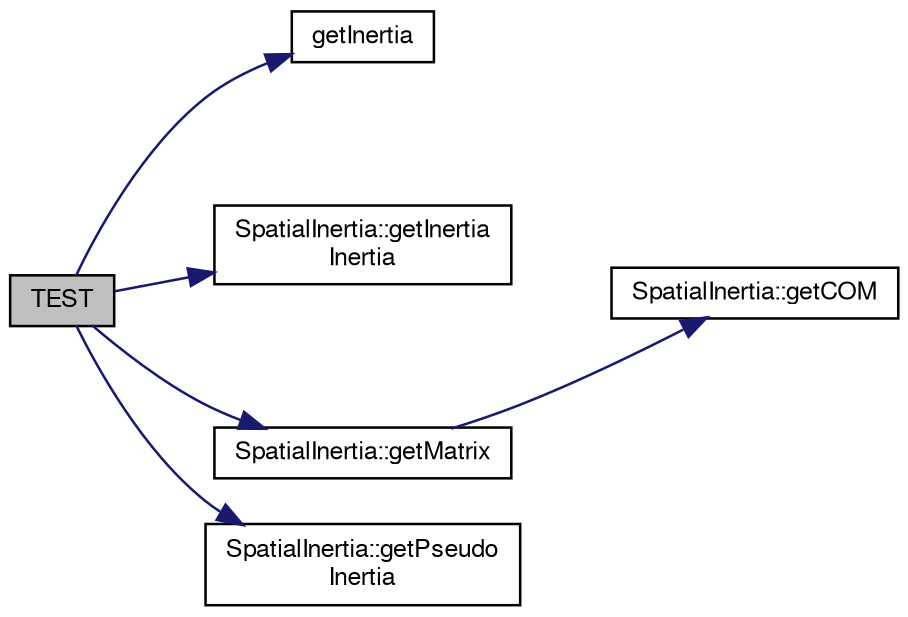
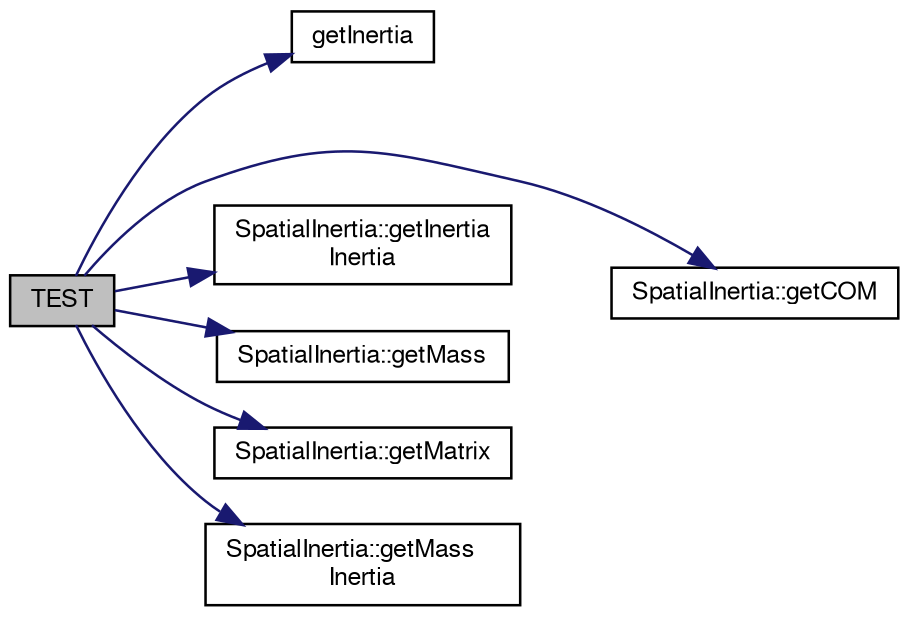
none -> (363, 357)
(569, 384) -> (379, 153)
(363, 565) -> (363, 565)
